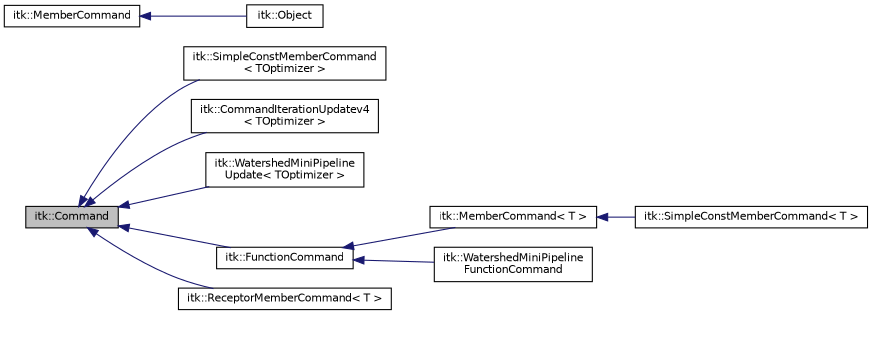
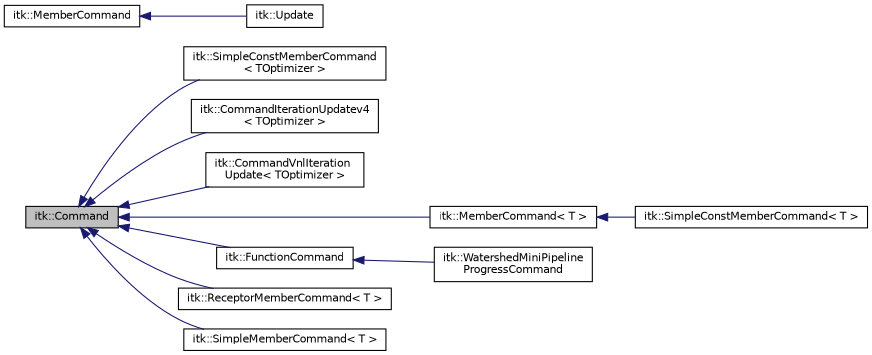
(285, 16) -> (285, 16)
(285, 170) -> (285, 170)
(404, 237) -> (280, 217)
(513, 264) -> (513, 264)
none -> (285, 340)
